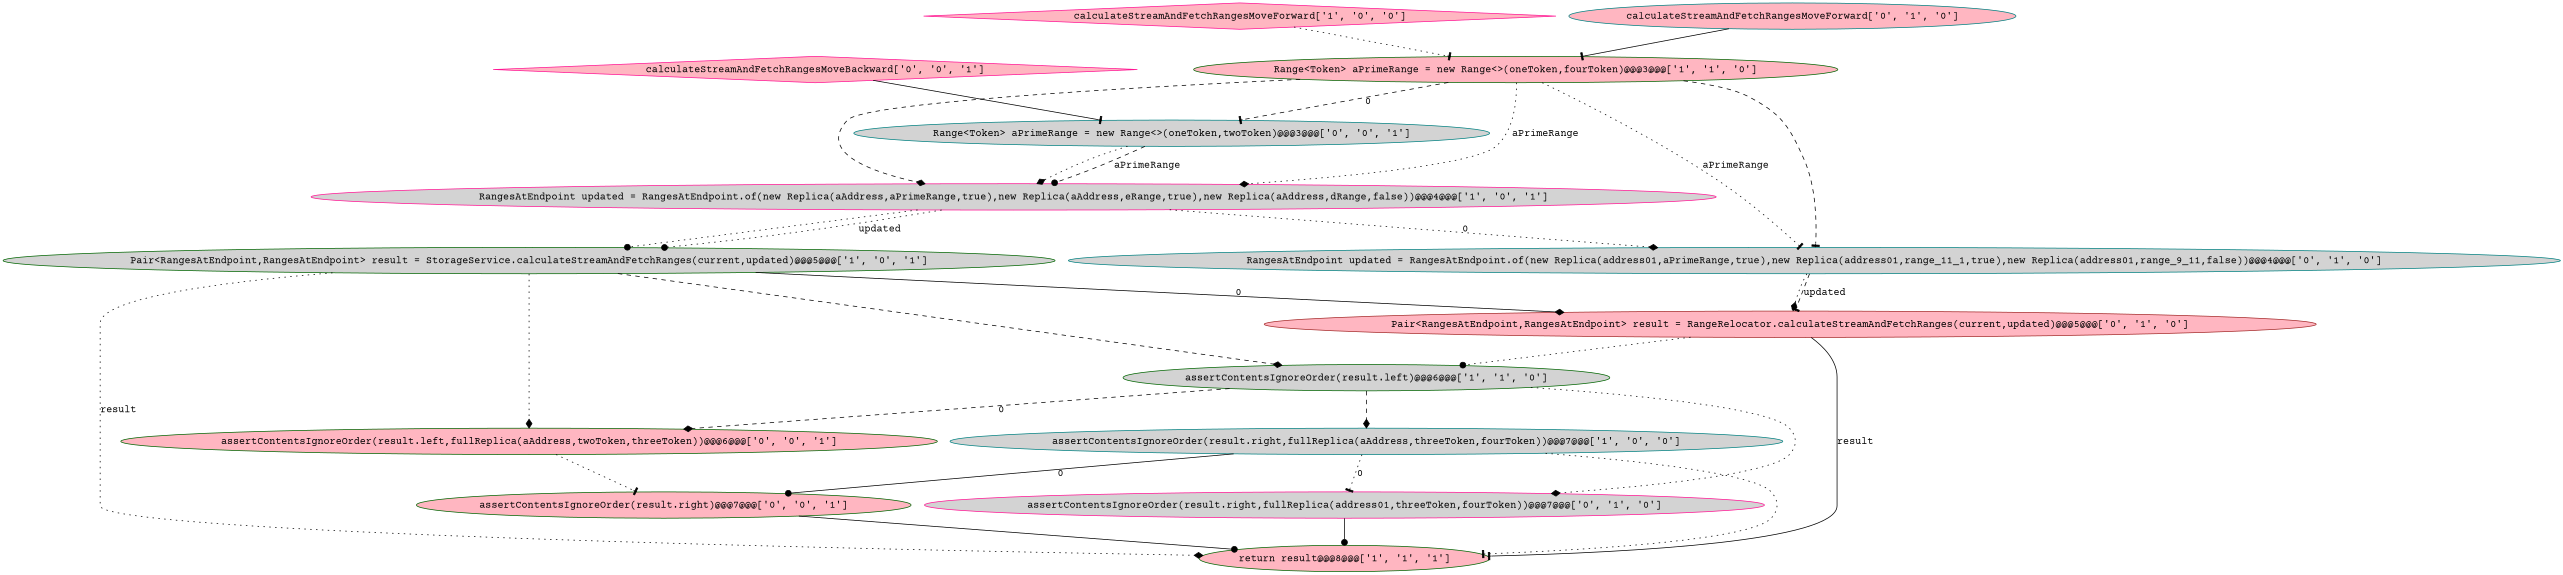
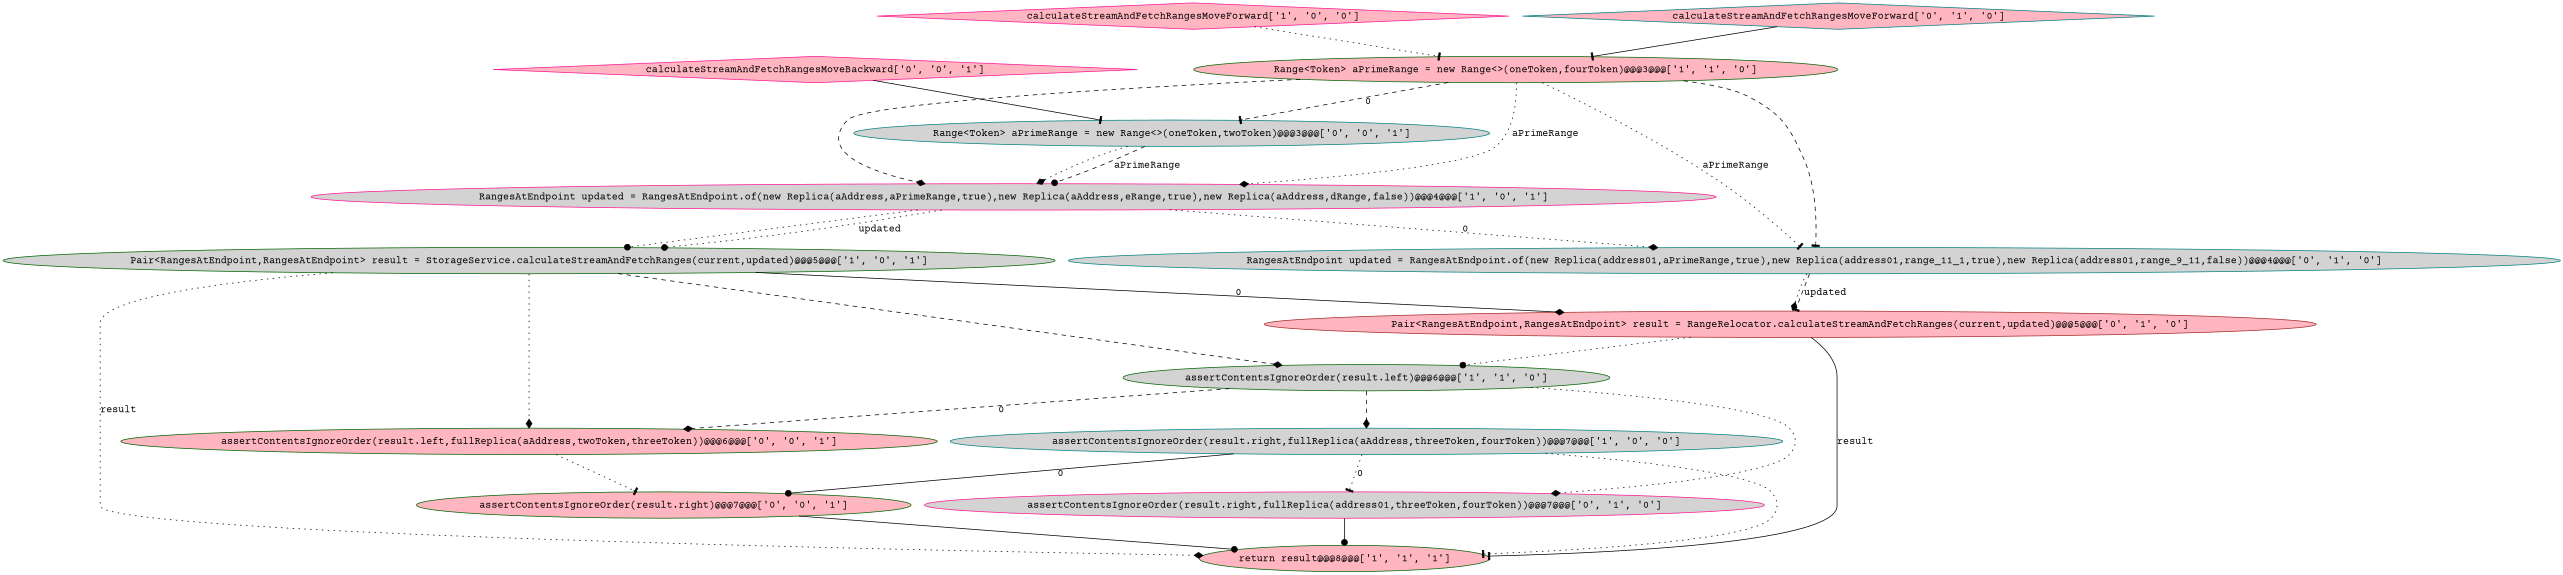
(1792, 16) -> (1838, 16)
